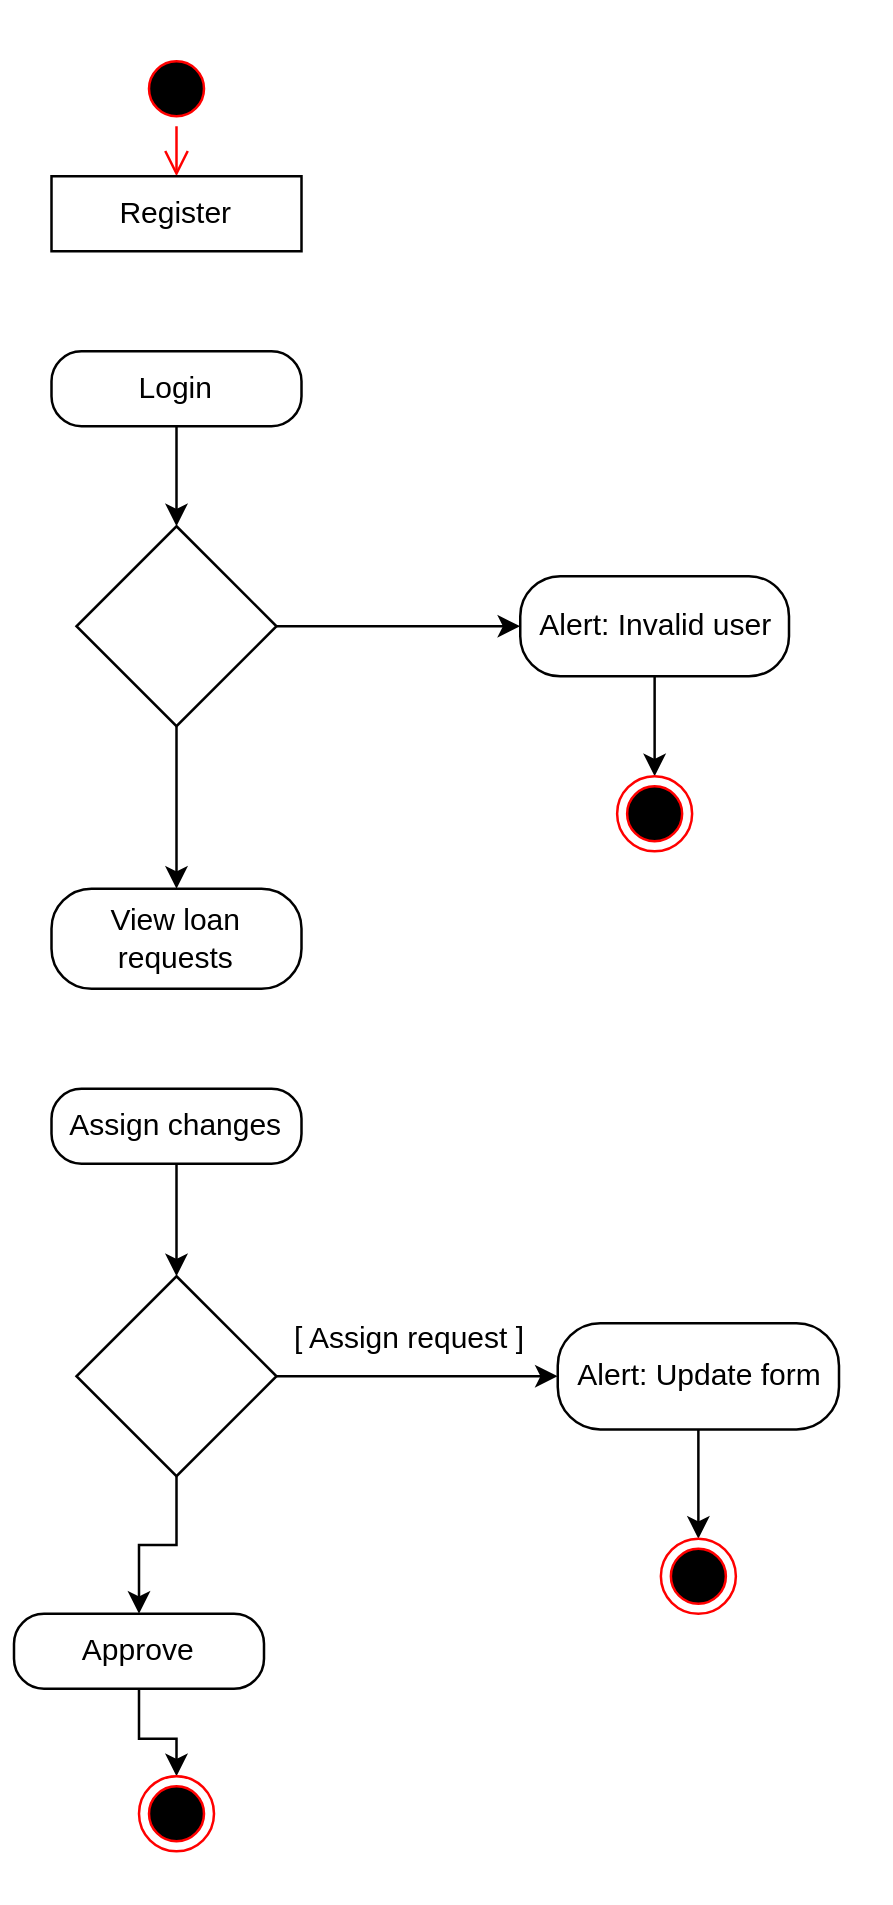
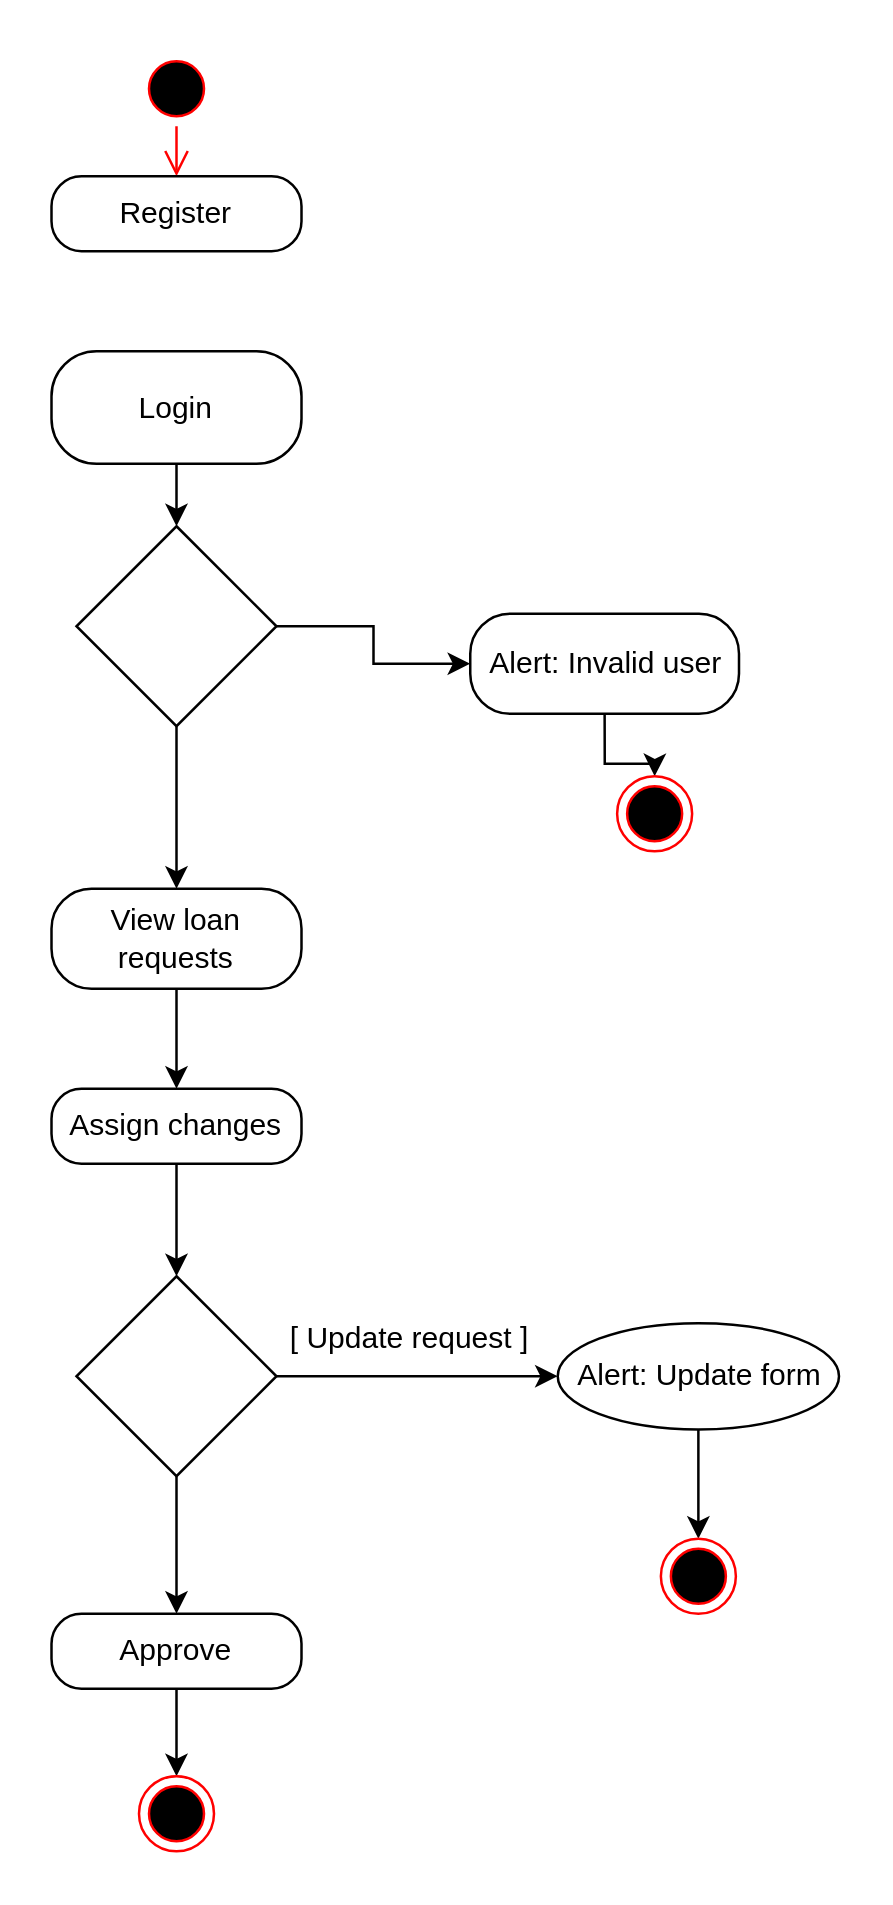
(176, 214) -> (176, 214)
(176, 389) -> (176, 408)
(654, 626) -> (604, 664)
none -> (176, 1031)
(410, 1339) -> (410, 1339)
(698, 1376) -> (698, 1376)
(139, 1651) -> (176, 1651)
